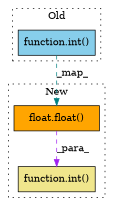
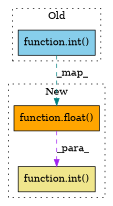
(57, 118) -> (57, 118)
